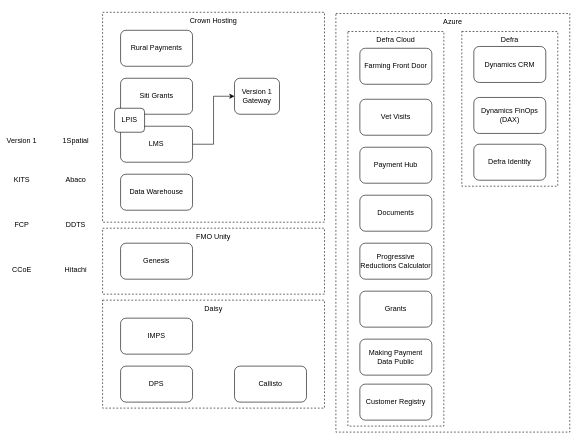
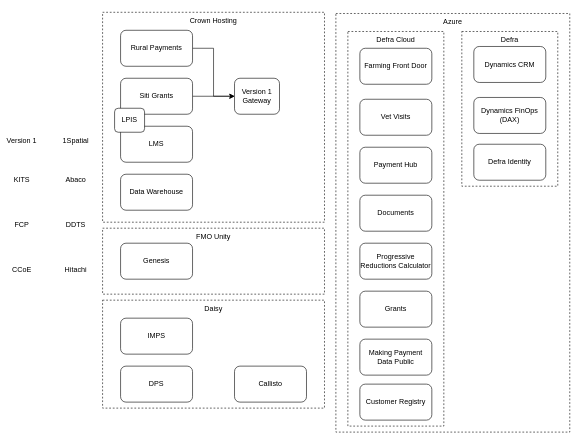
none -> (213, 60)
none -> (201, 96)
(213, 132) -> none
